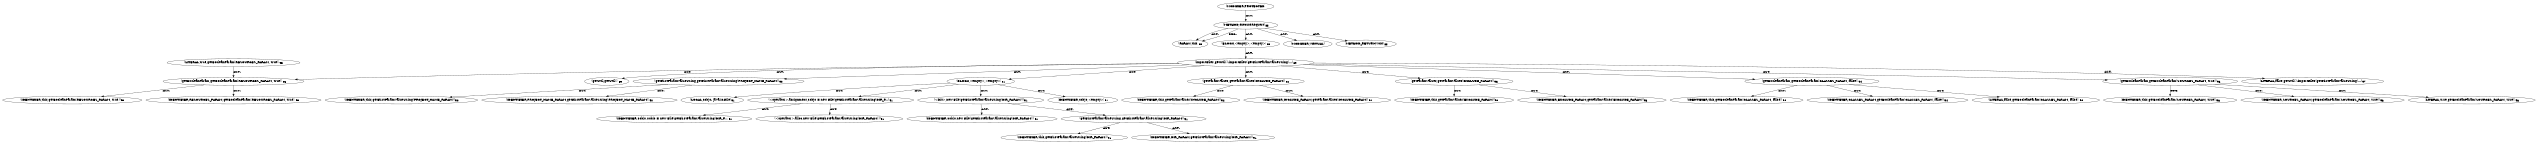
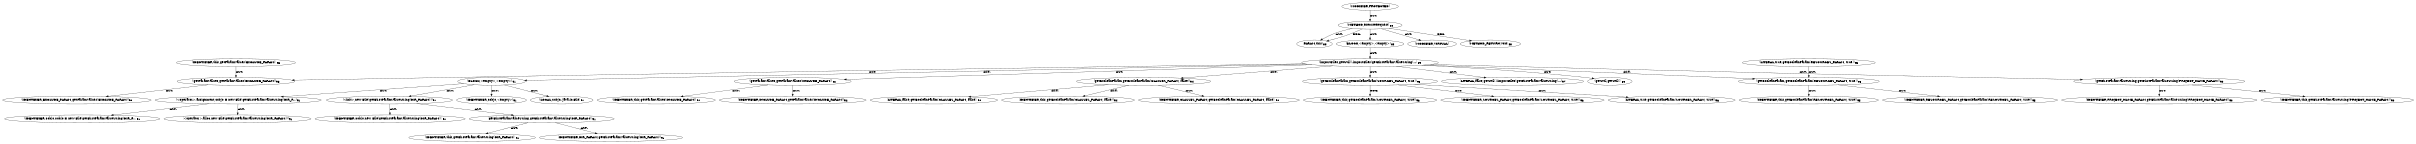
(1317, 35) -> (1442, 35)
(1454, 90) -> (236, 71)
